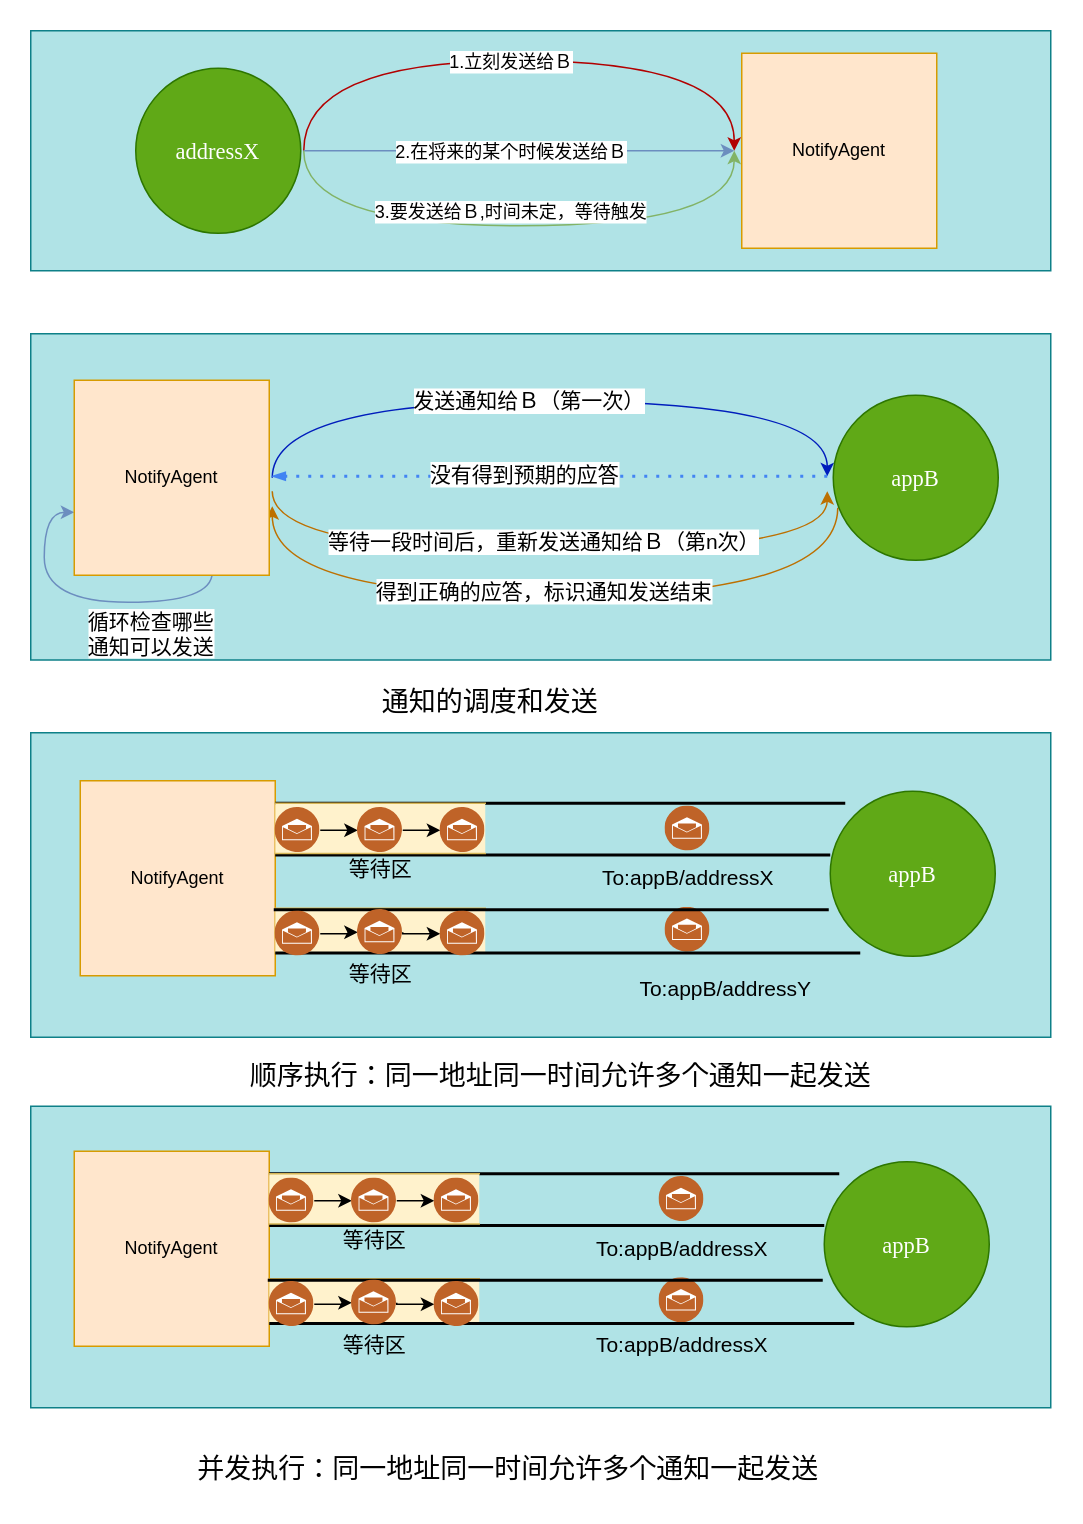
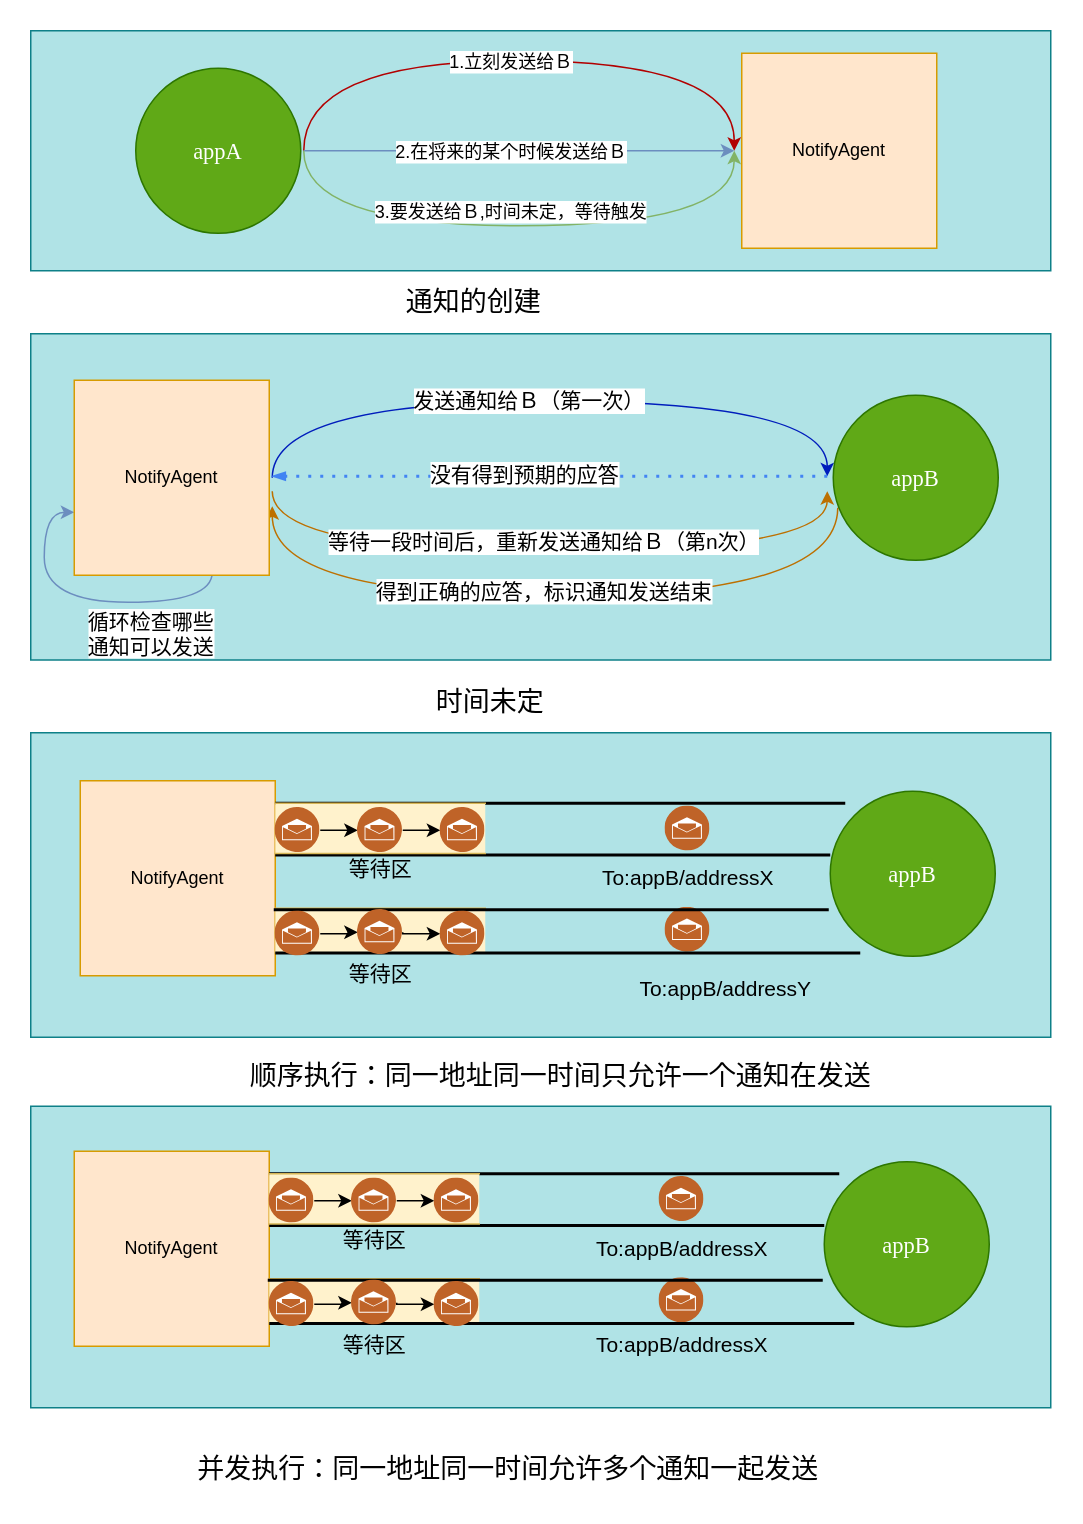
(218, 151) -> (218, 151)
none -> (473, 302)
(491, 703) -> (491, 703)
(561, 1076) -> (561, 1076)
